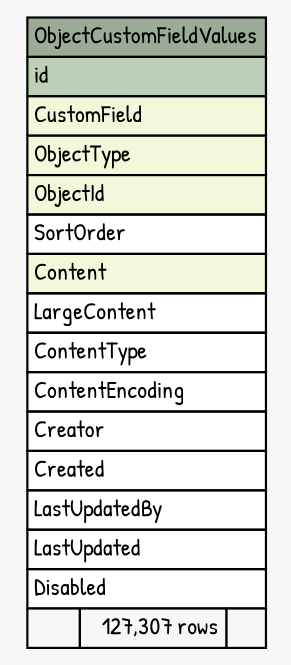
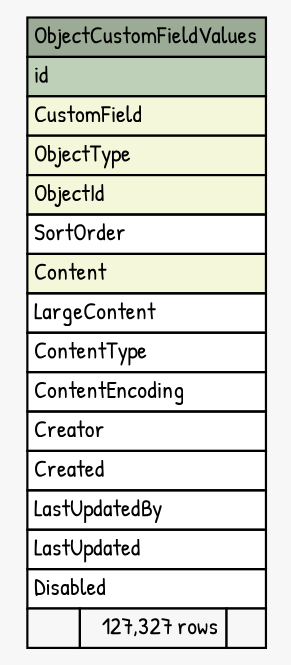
(161, 627) -> (161, 627)
